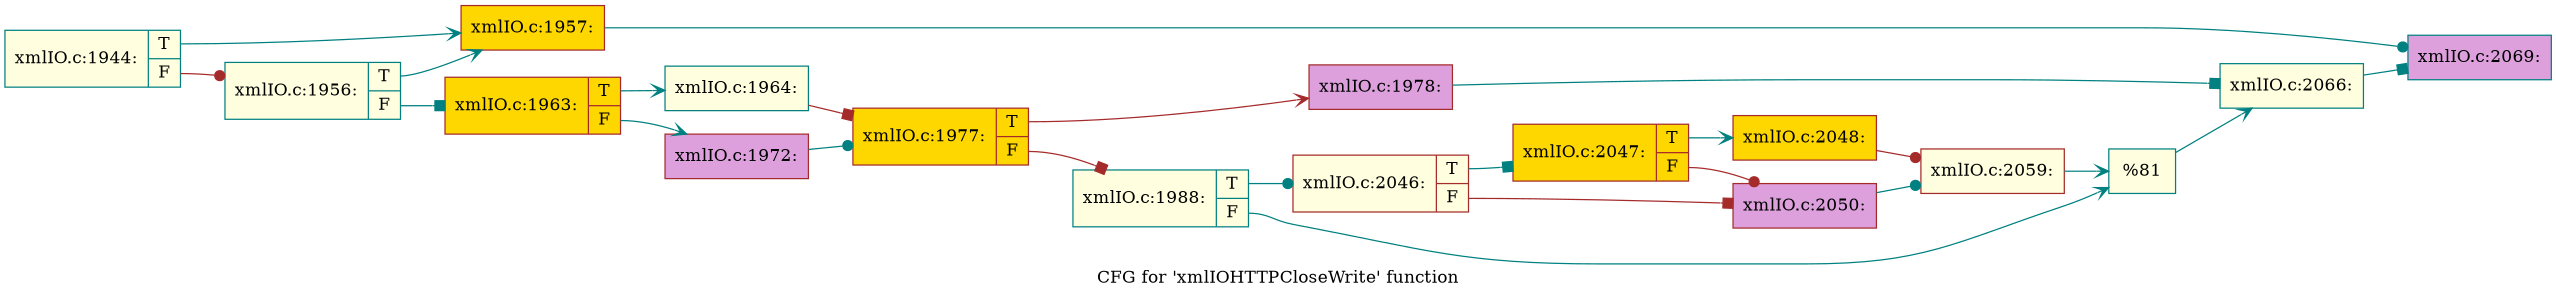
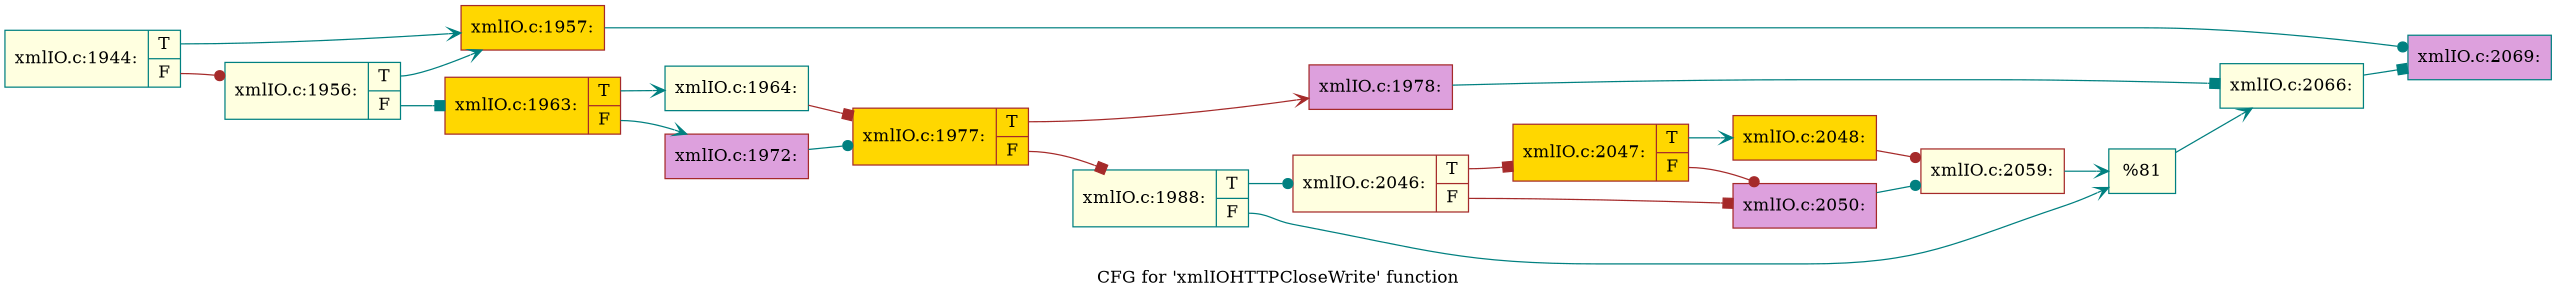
(1484, 168) -> (1484, 168)
